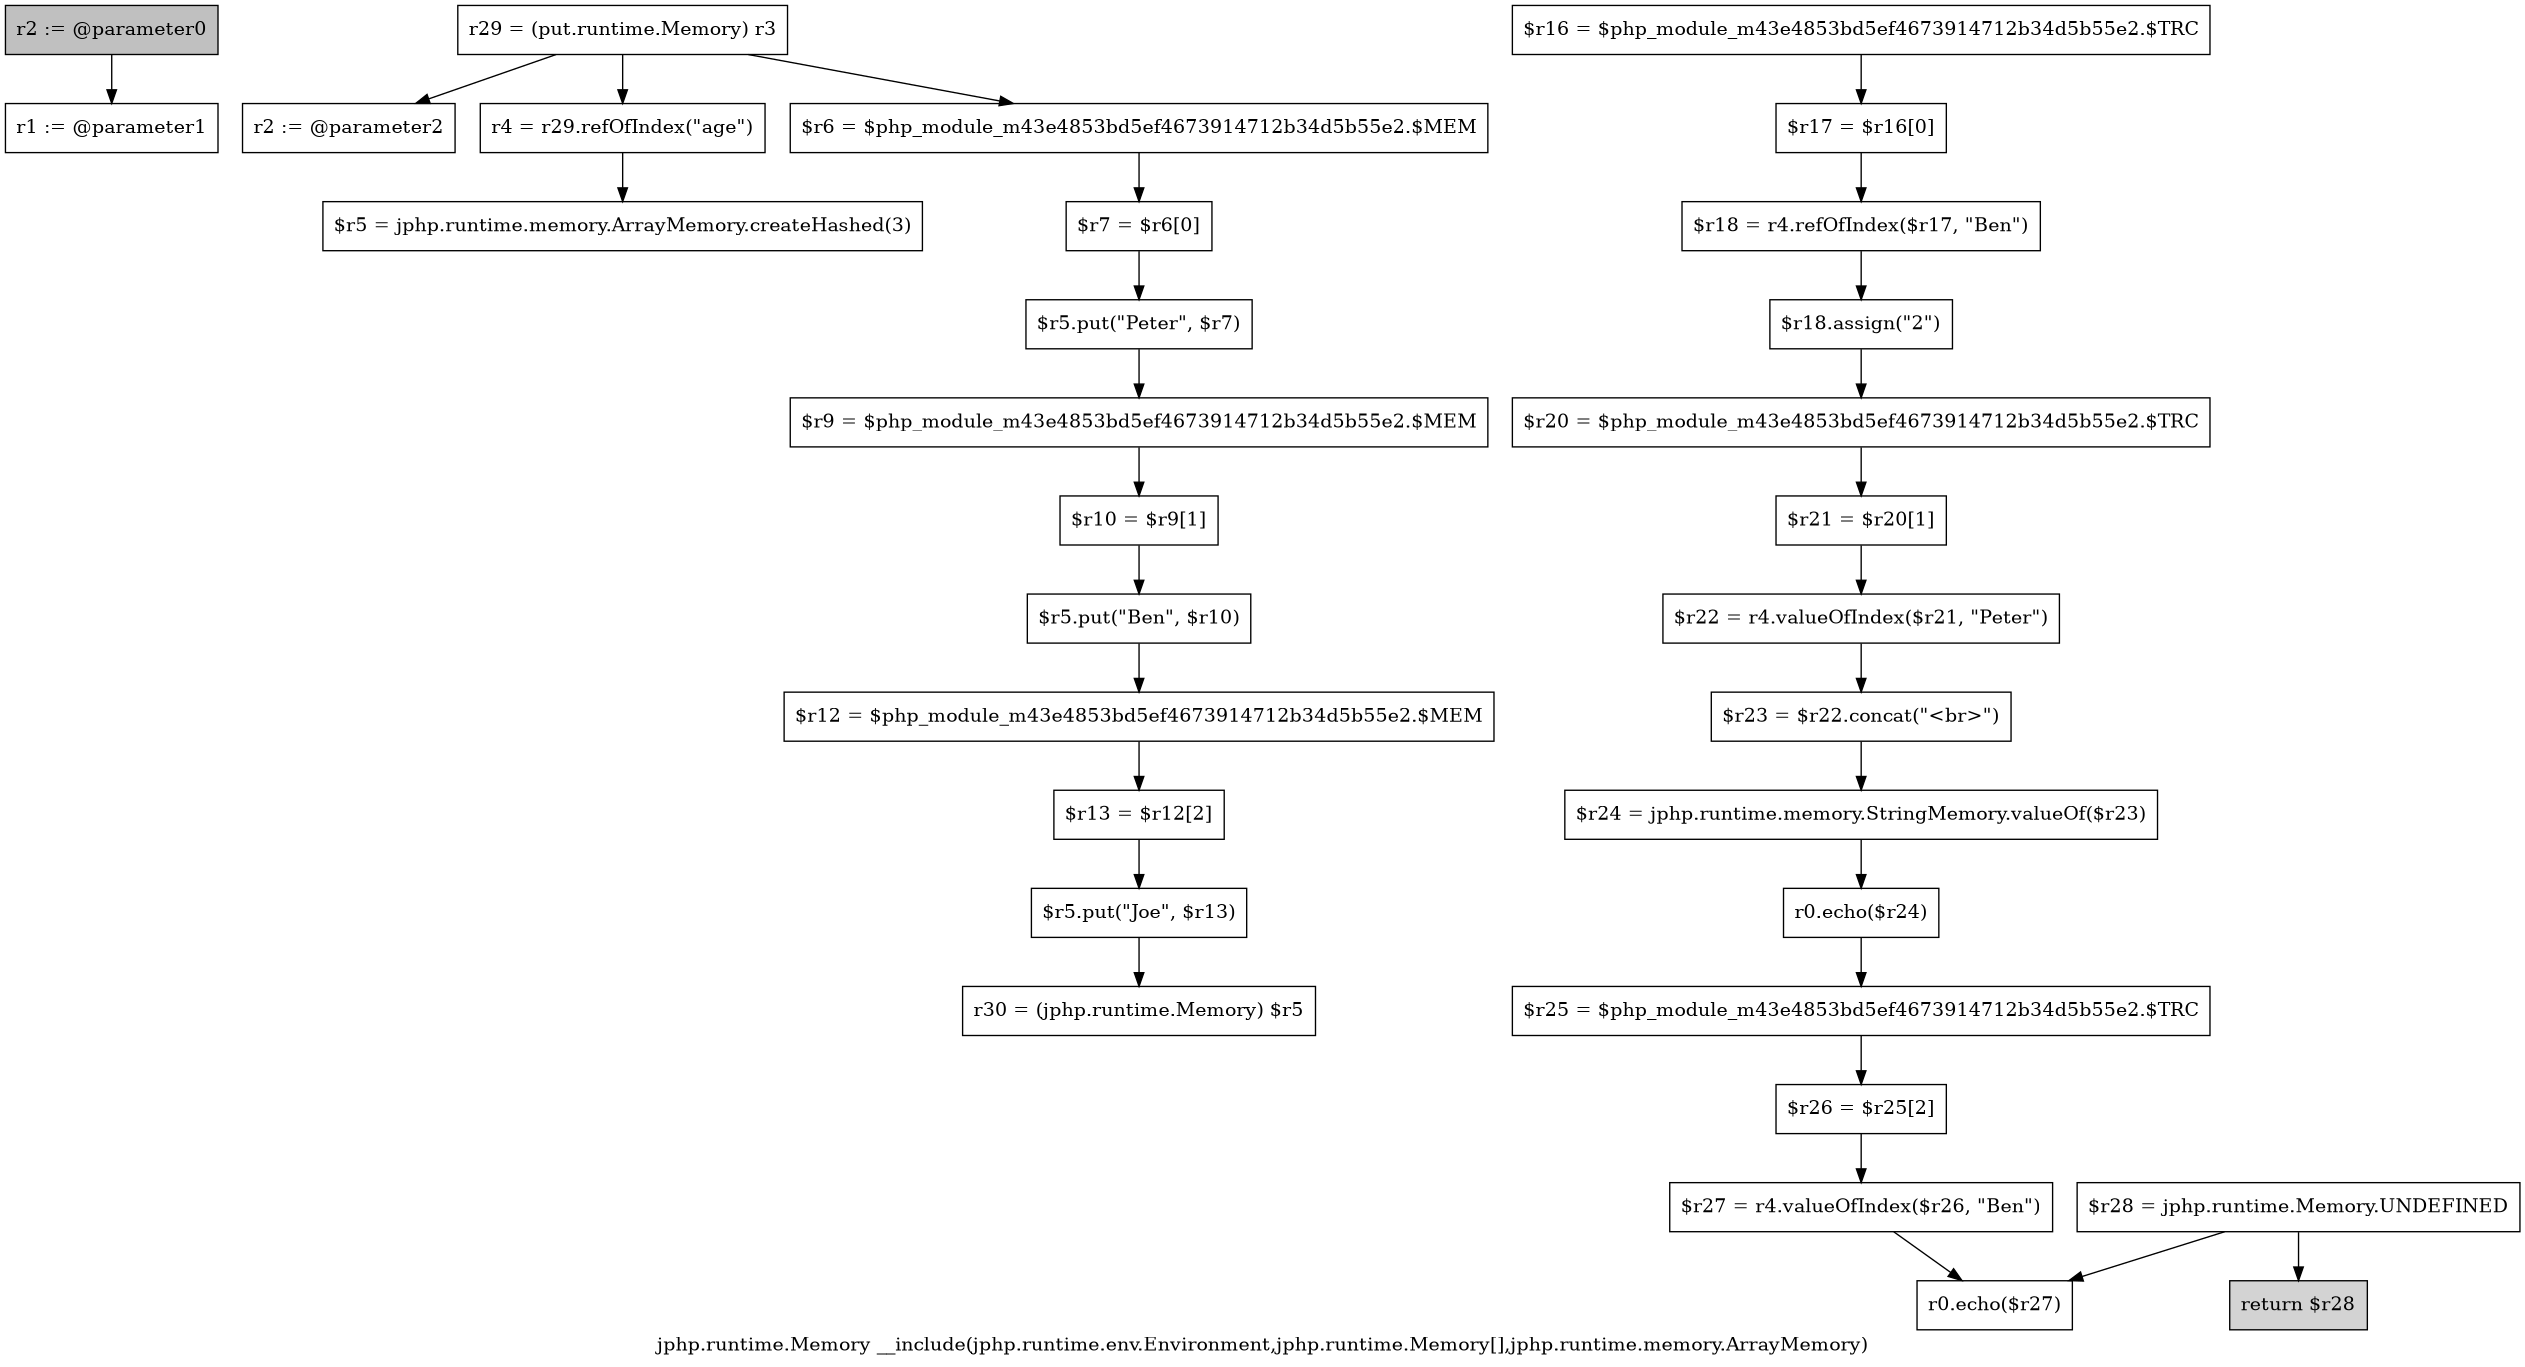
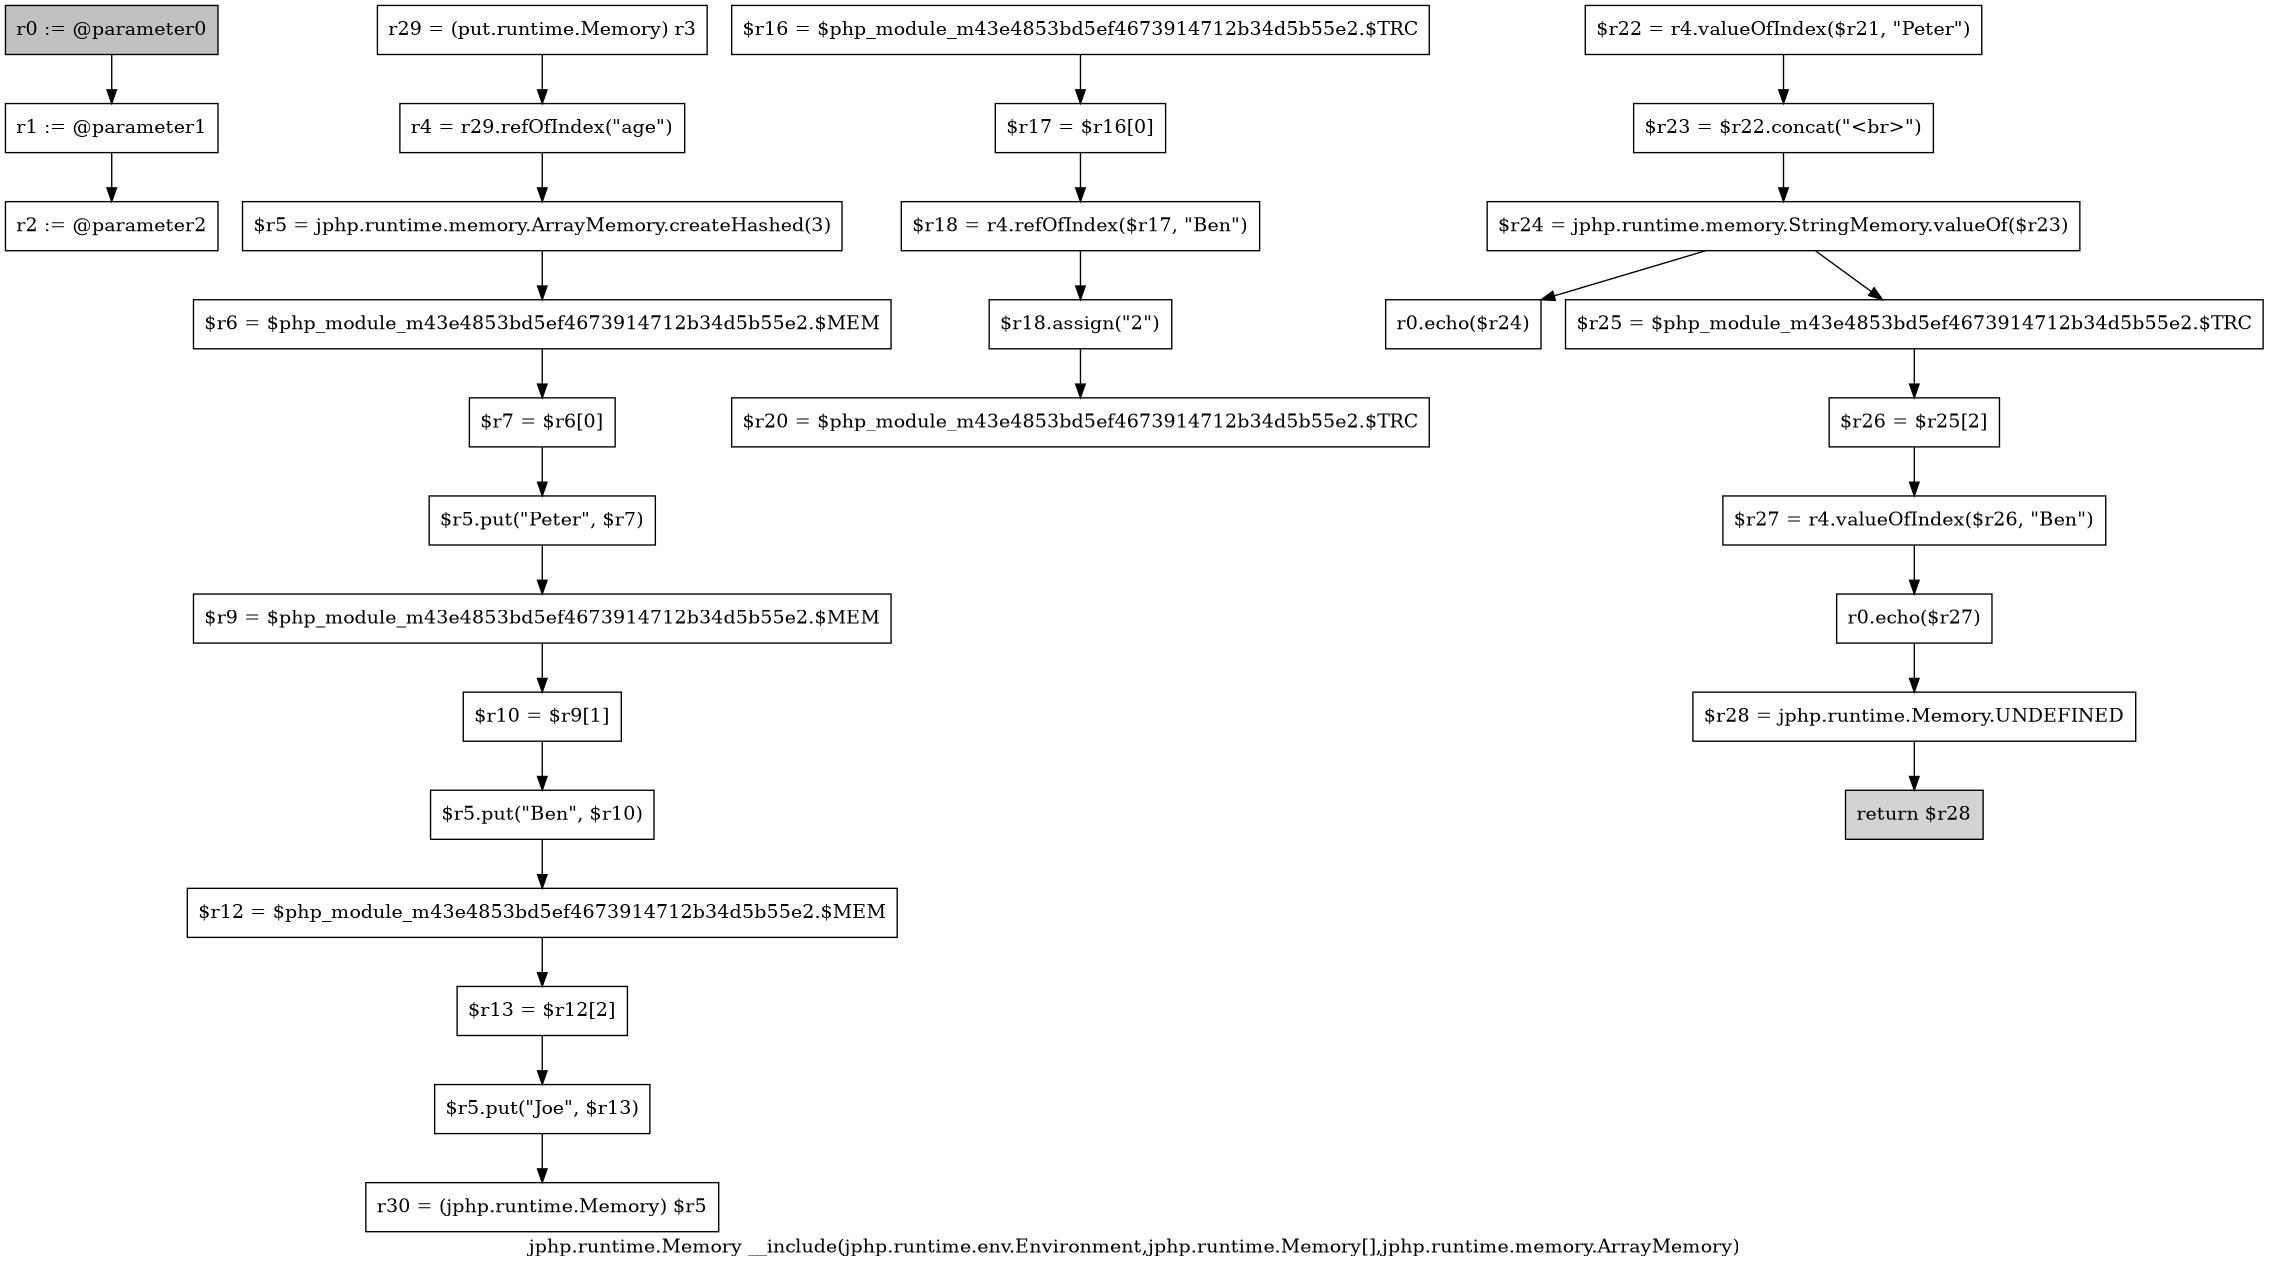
(112, 30) -> (112, 30)
(493, 77) -> (112, 170)
(874, 78) -> (542, 269)
(1861, 520) -> none
(1861, 955) -> (1843, 271)
(2153, 1254) -> (1914, 661)
